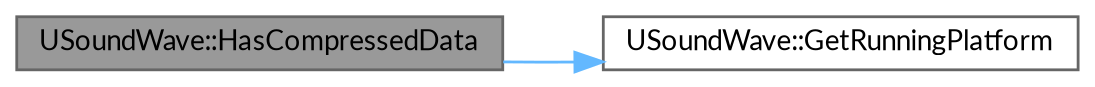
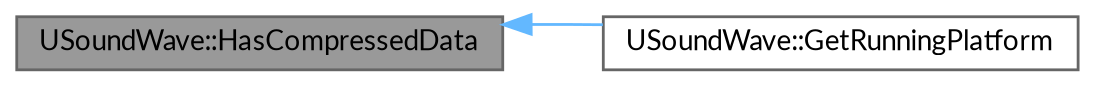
(539, 62) -> (567, 24)
